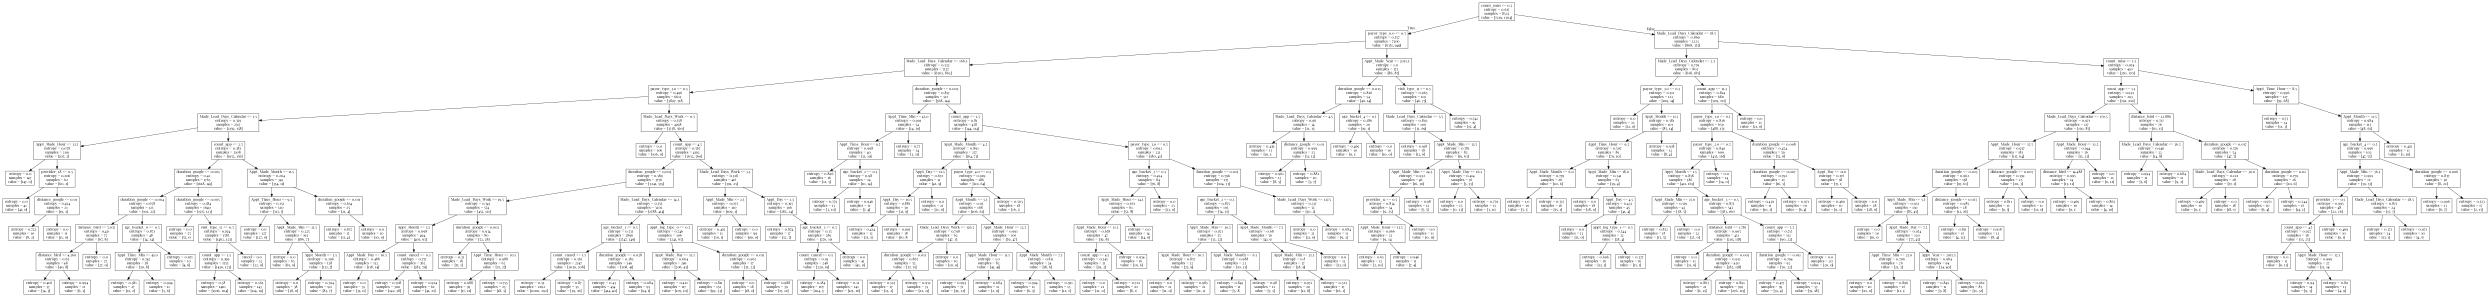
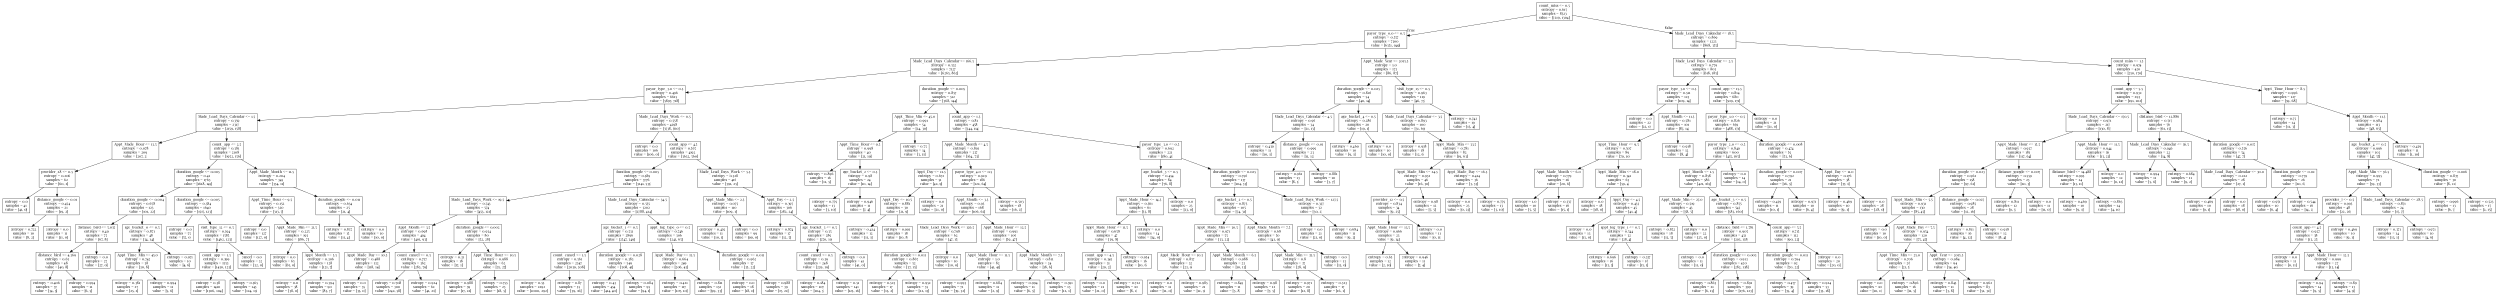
(20, 178) -> none
(570, 287) -> (570, 287)
